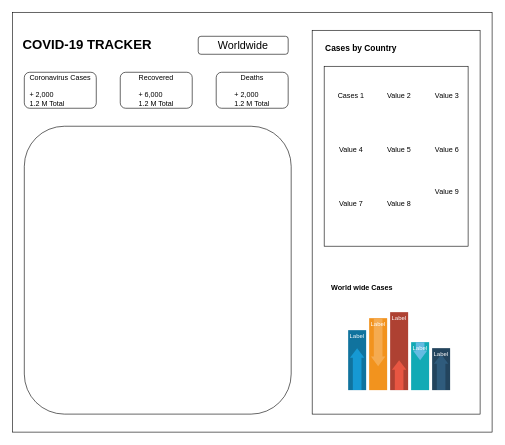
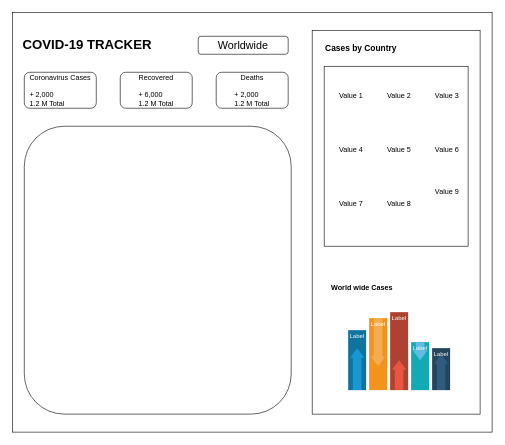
(351, 96) -> (351, 96)
